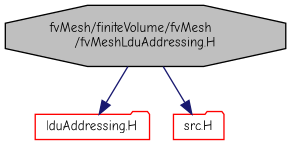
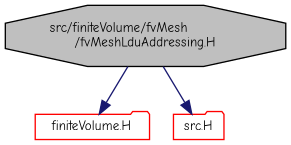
(146, 36) -> (146, 36)
(92, 127) -> (92, 127)
